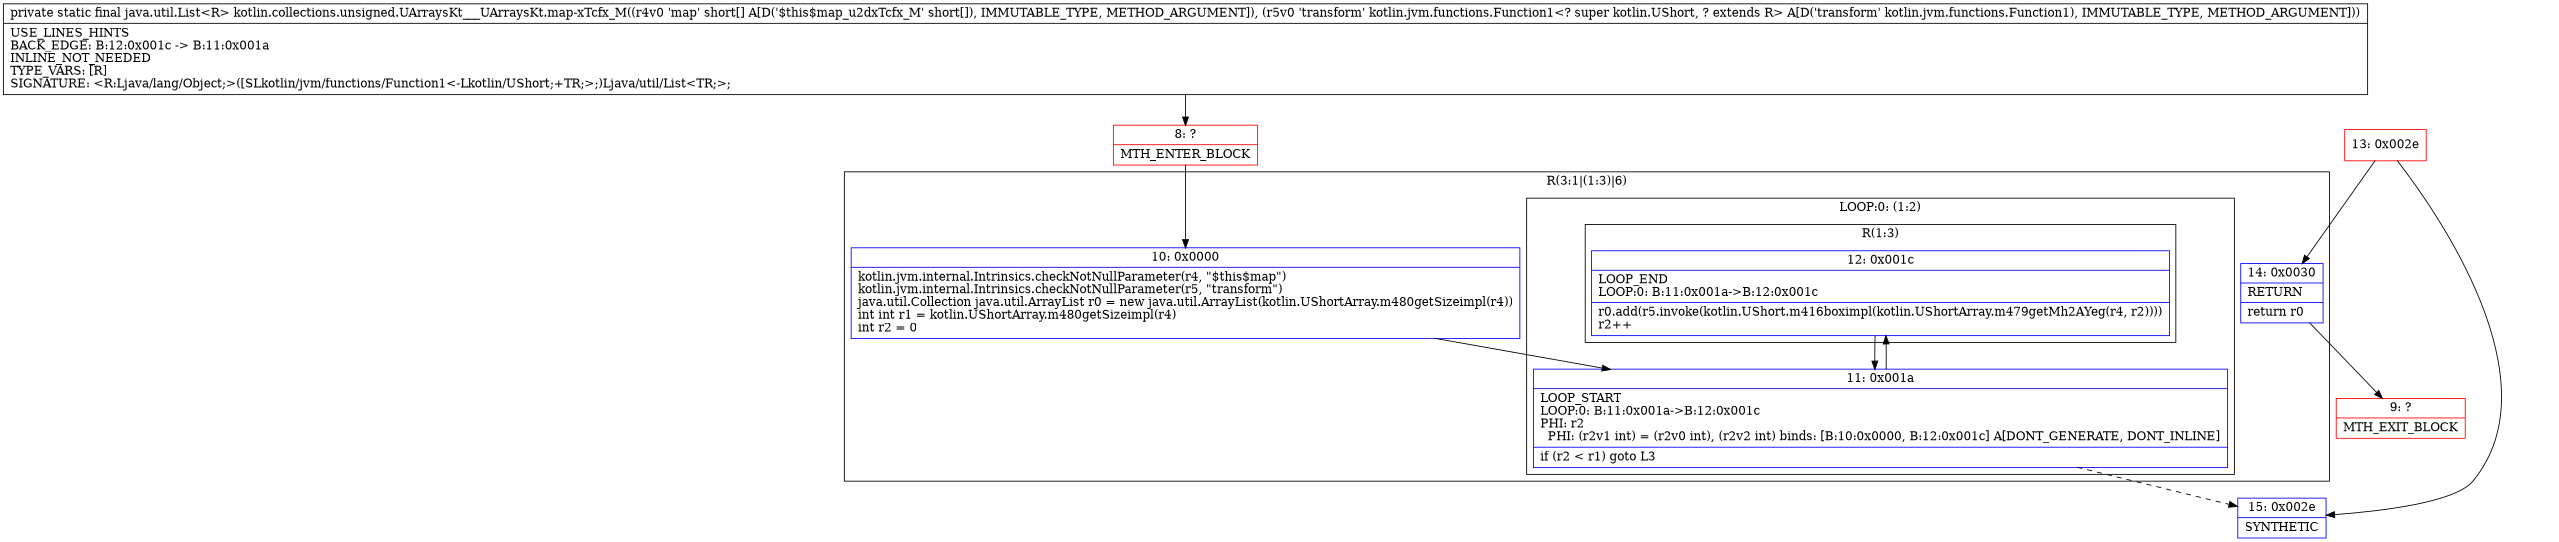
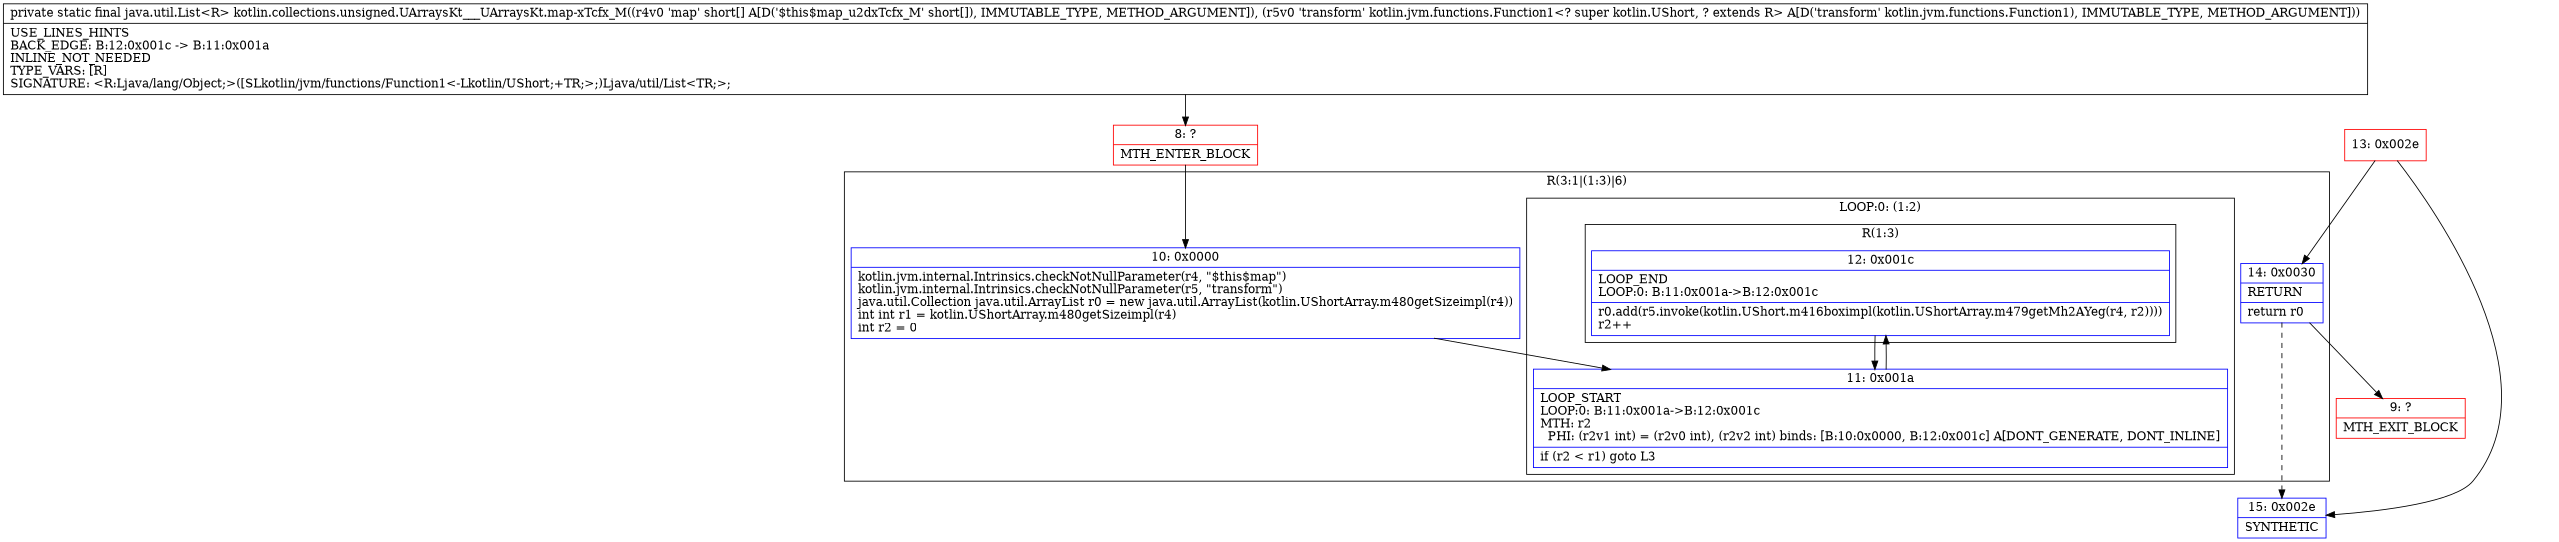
(1564, 424) -> (1568, 424)
(2157, 487) -> (2282, 406)
